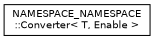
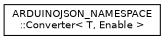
(77, 20) -> (82, 20)
